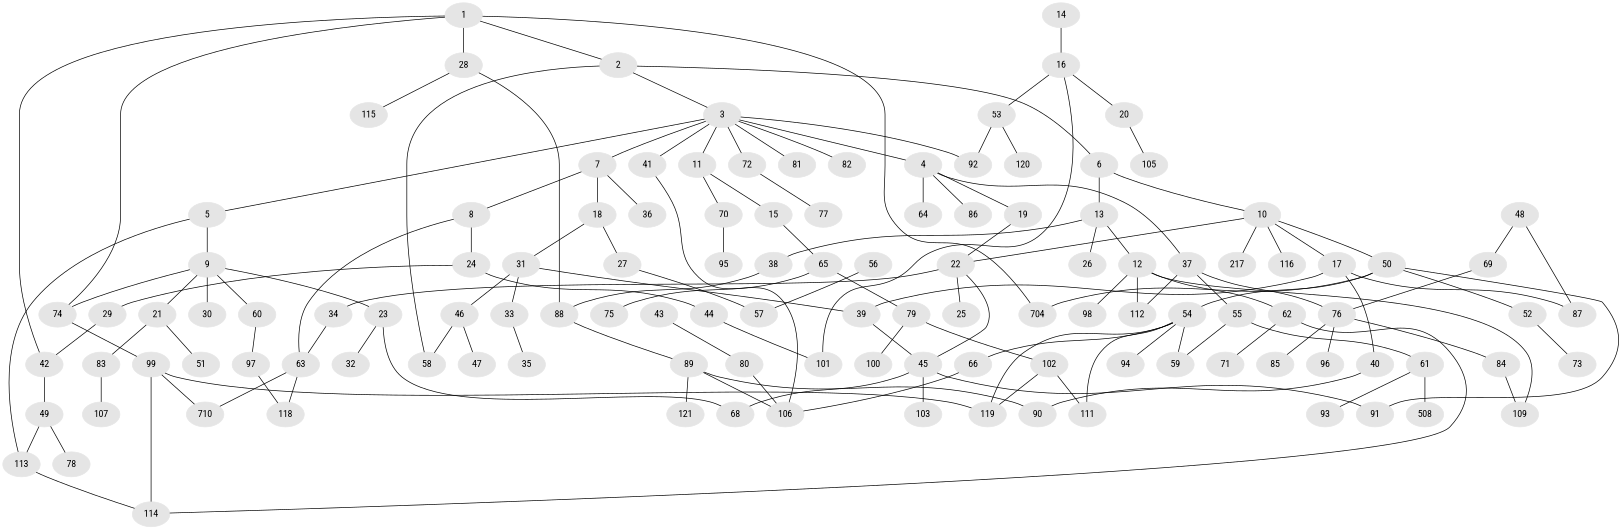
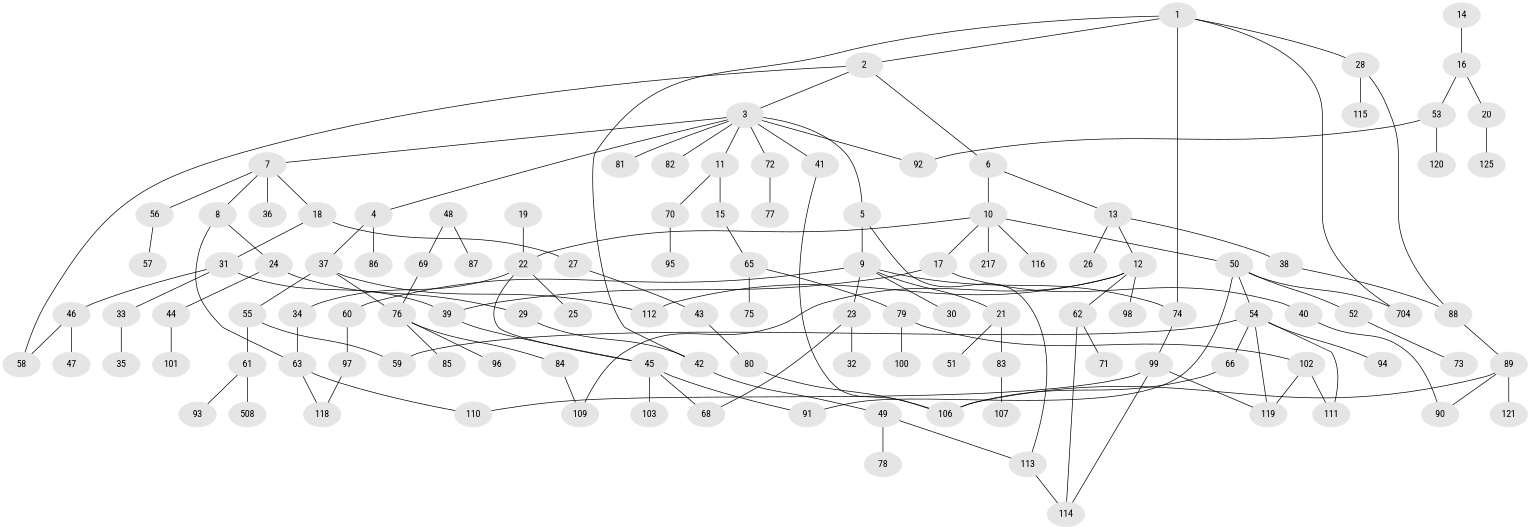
(1149, 165) -> (1487, 165)
none -> (211, 190)
(973, 190) -> none
(923, 215) -> none
(989, 246) -> none
(668, 279) -> (633, 286)
(1446, 290) -> none
(205, 414) -> (473, 414)
